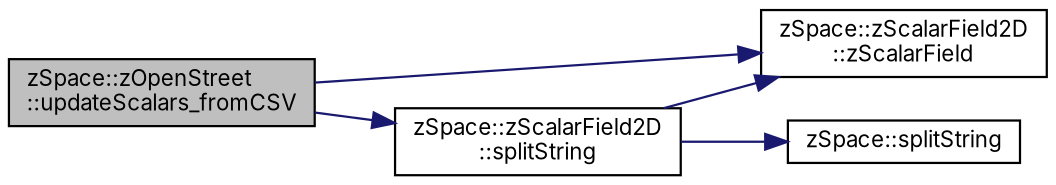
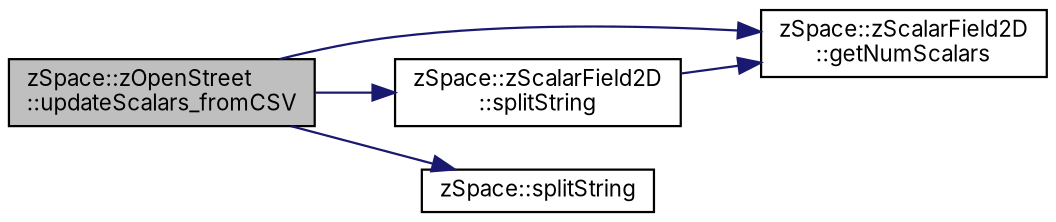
(904, 44) -> (904, 44)
(723, 142) -> (362, 145)
